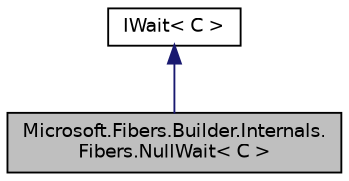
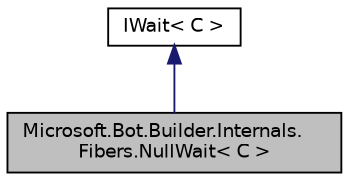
(174, 143) -> (174, 143)
